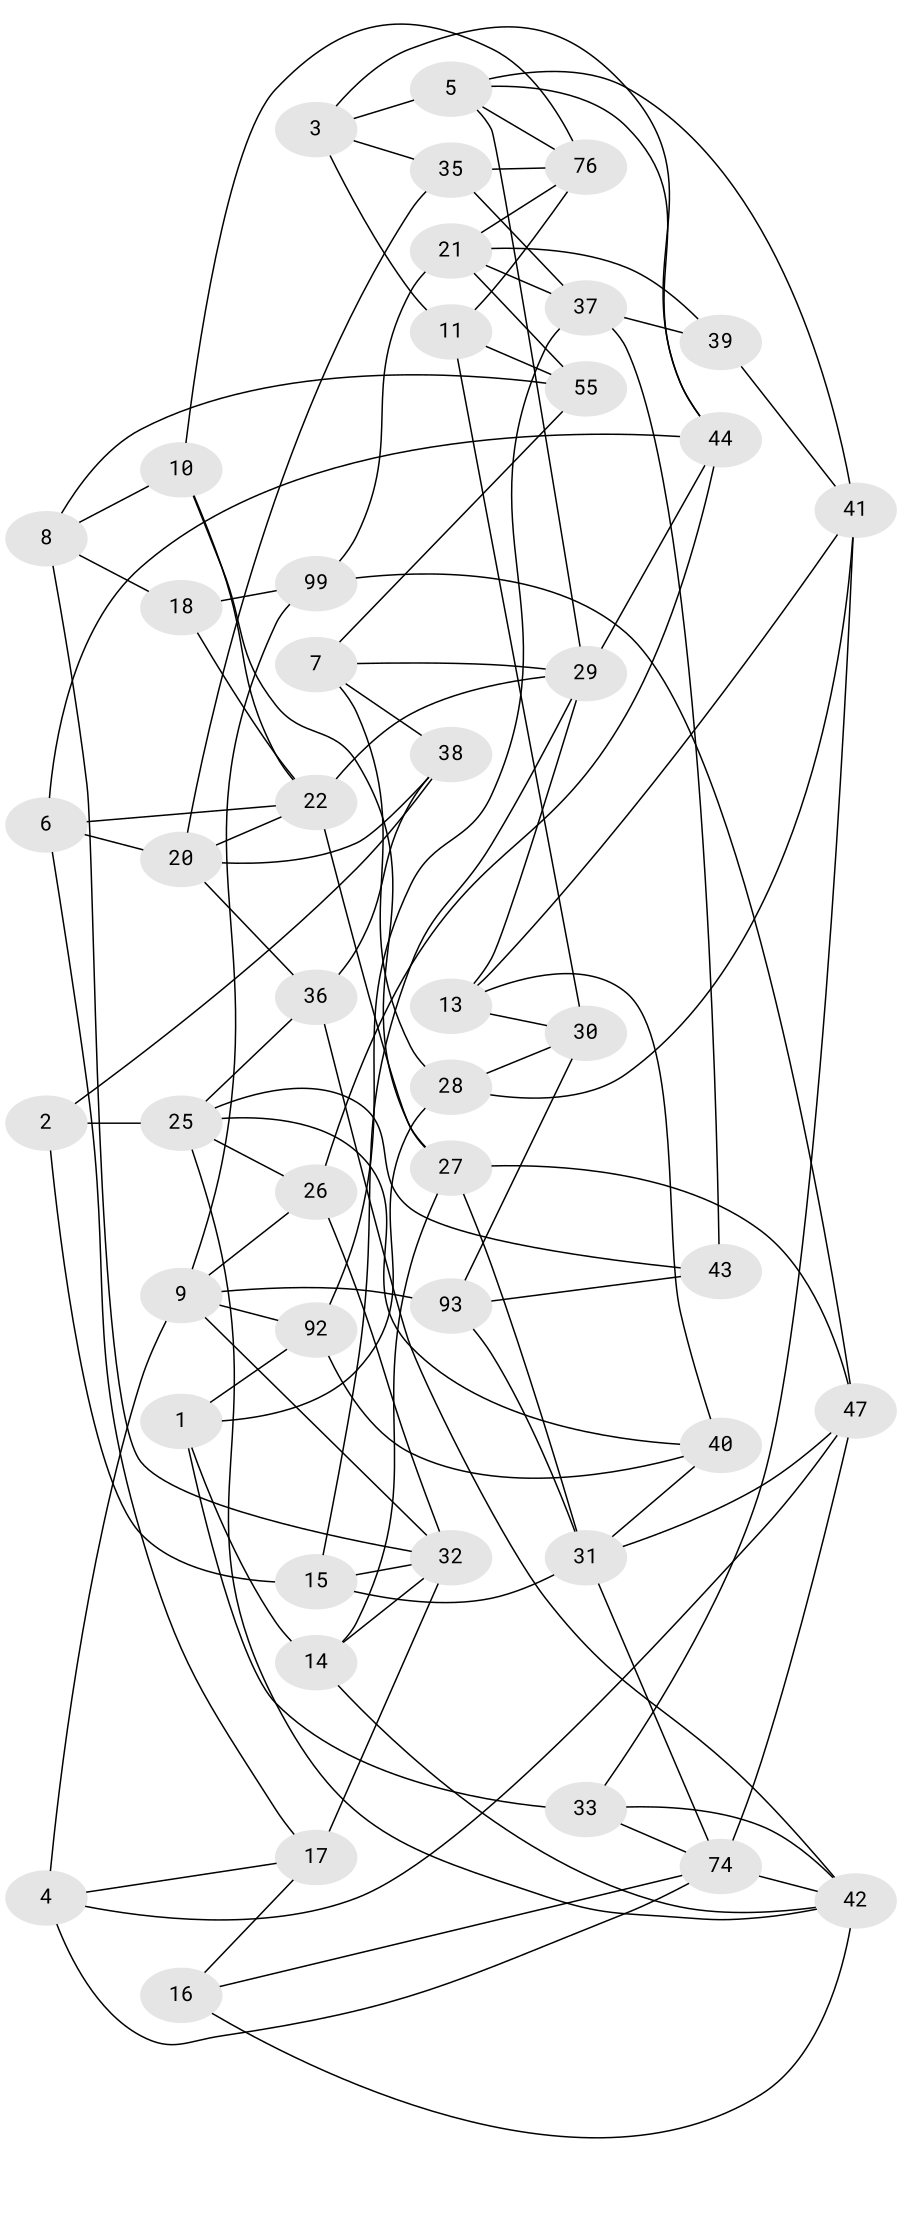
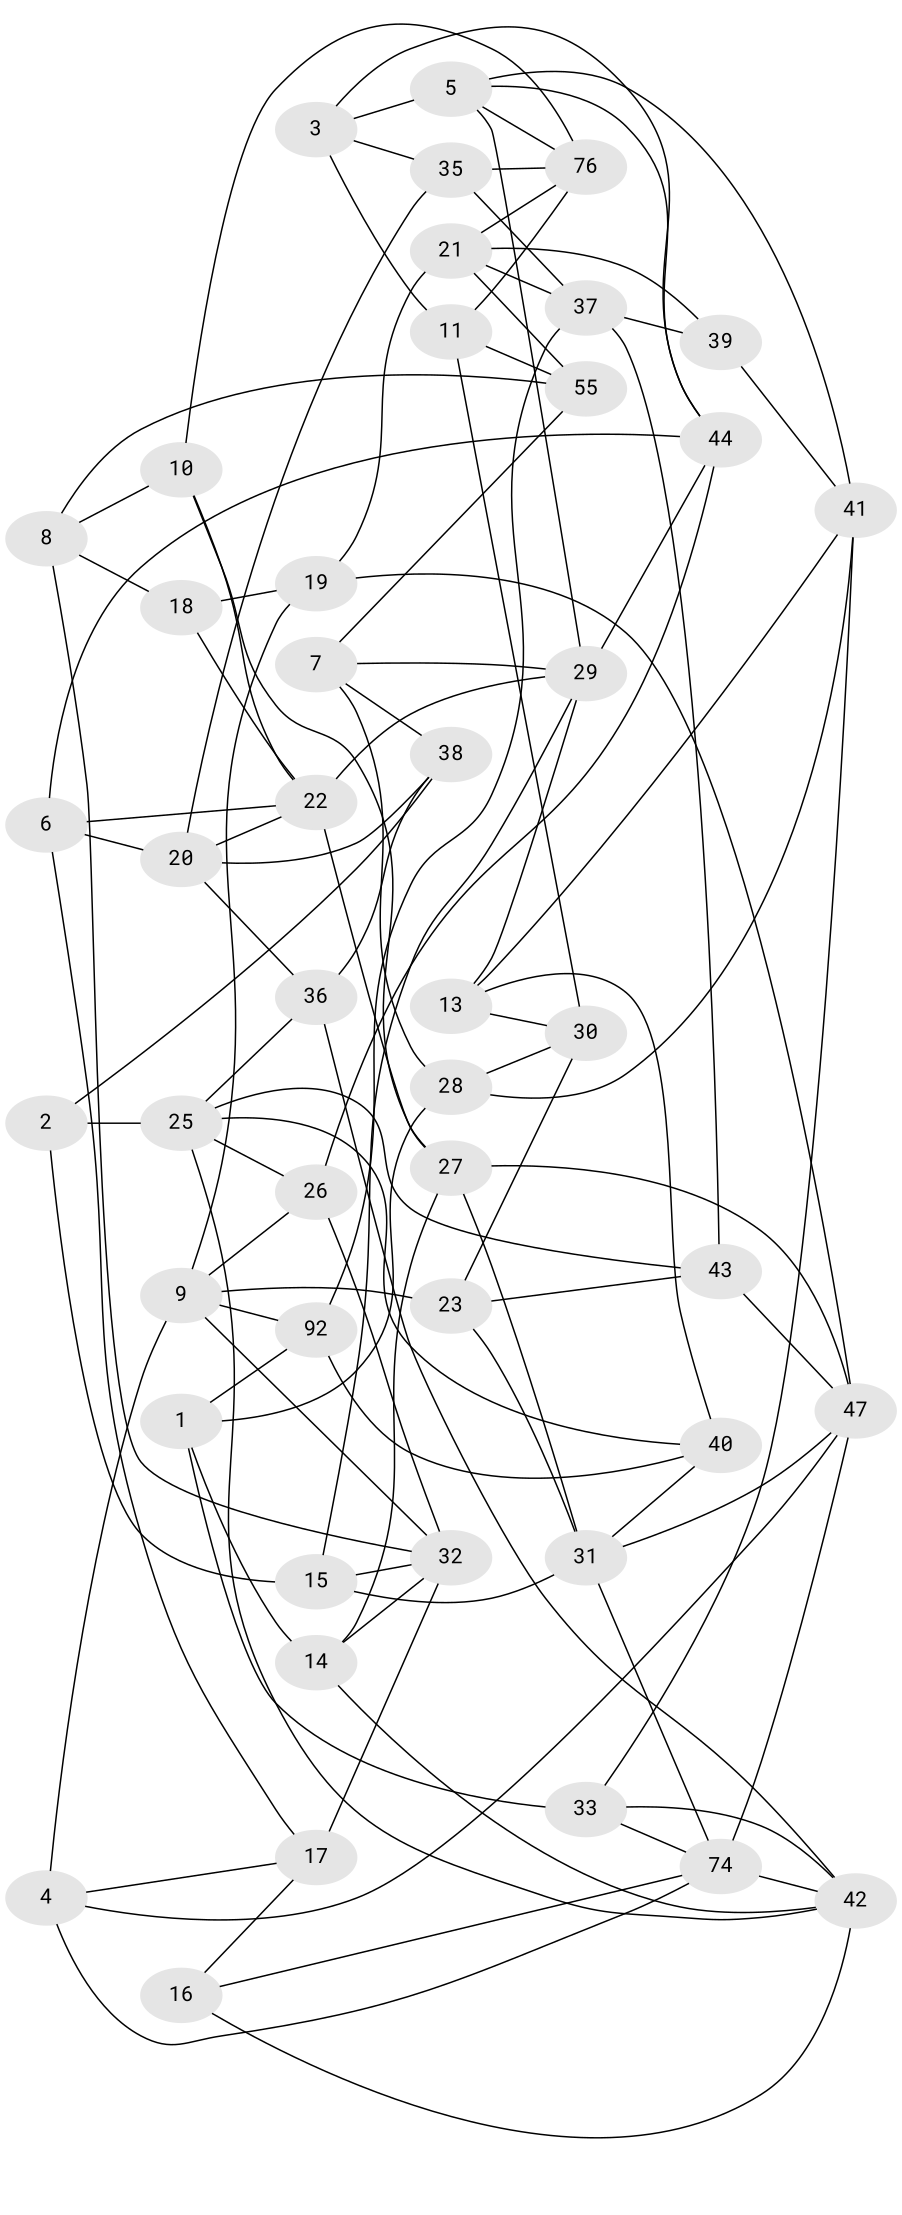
(316, 584) -> (316, 584)
(451, 1306) -> (451, 1306)
none -> (779, 1332)
